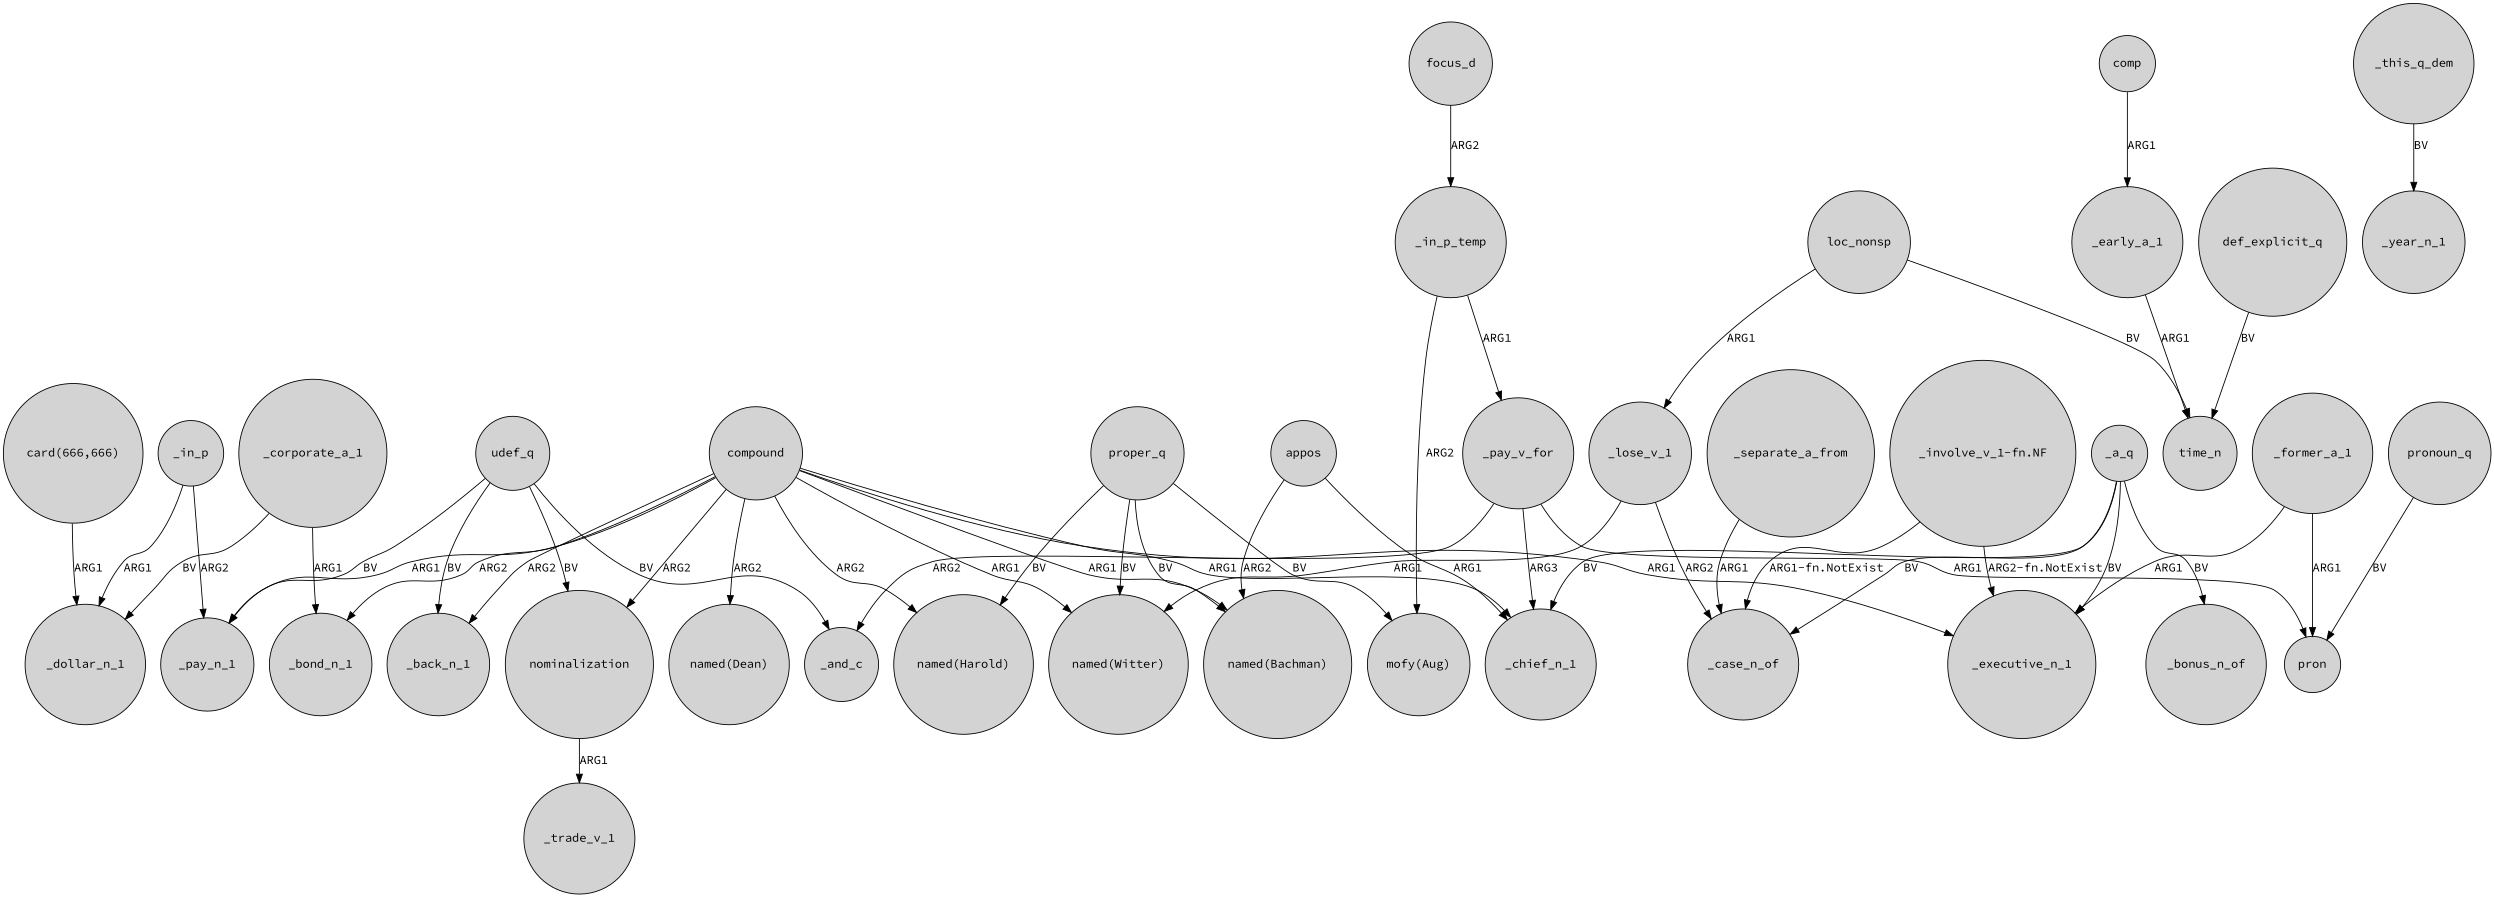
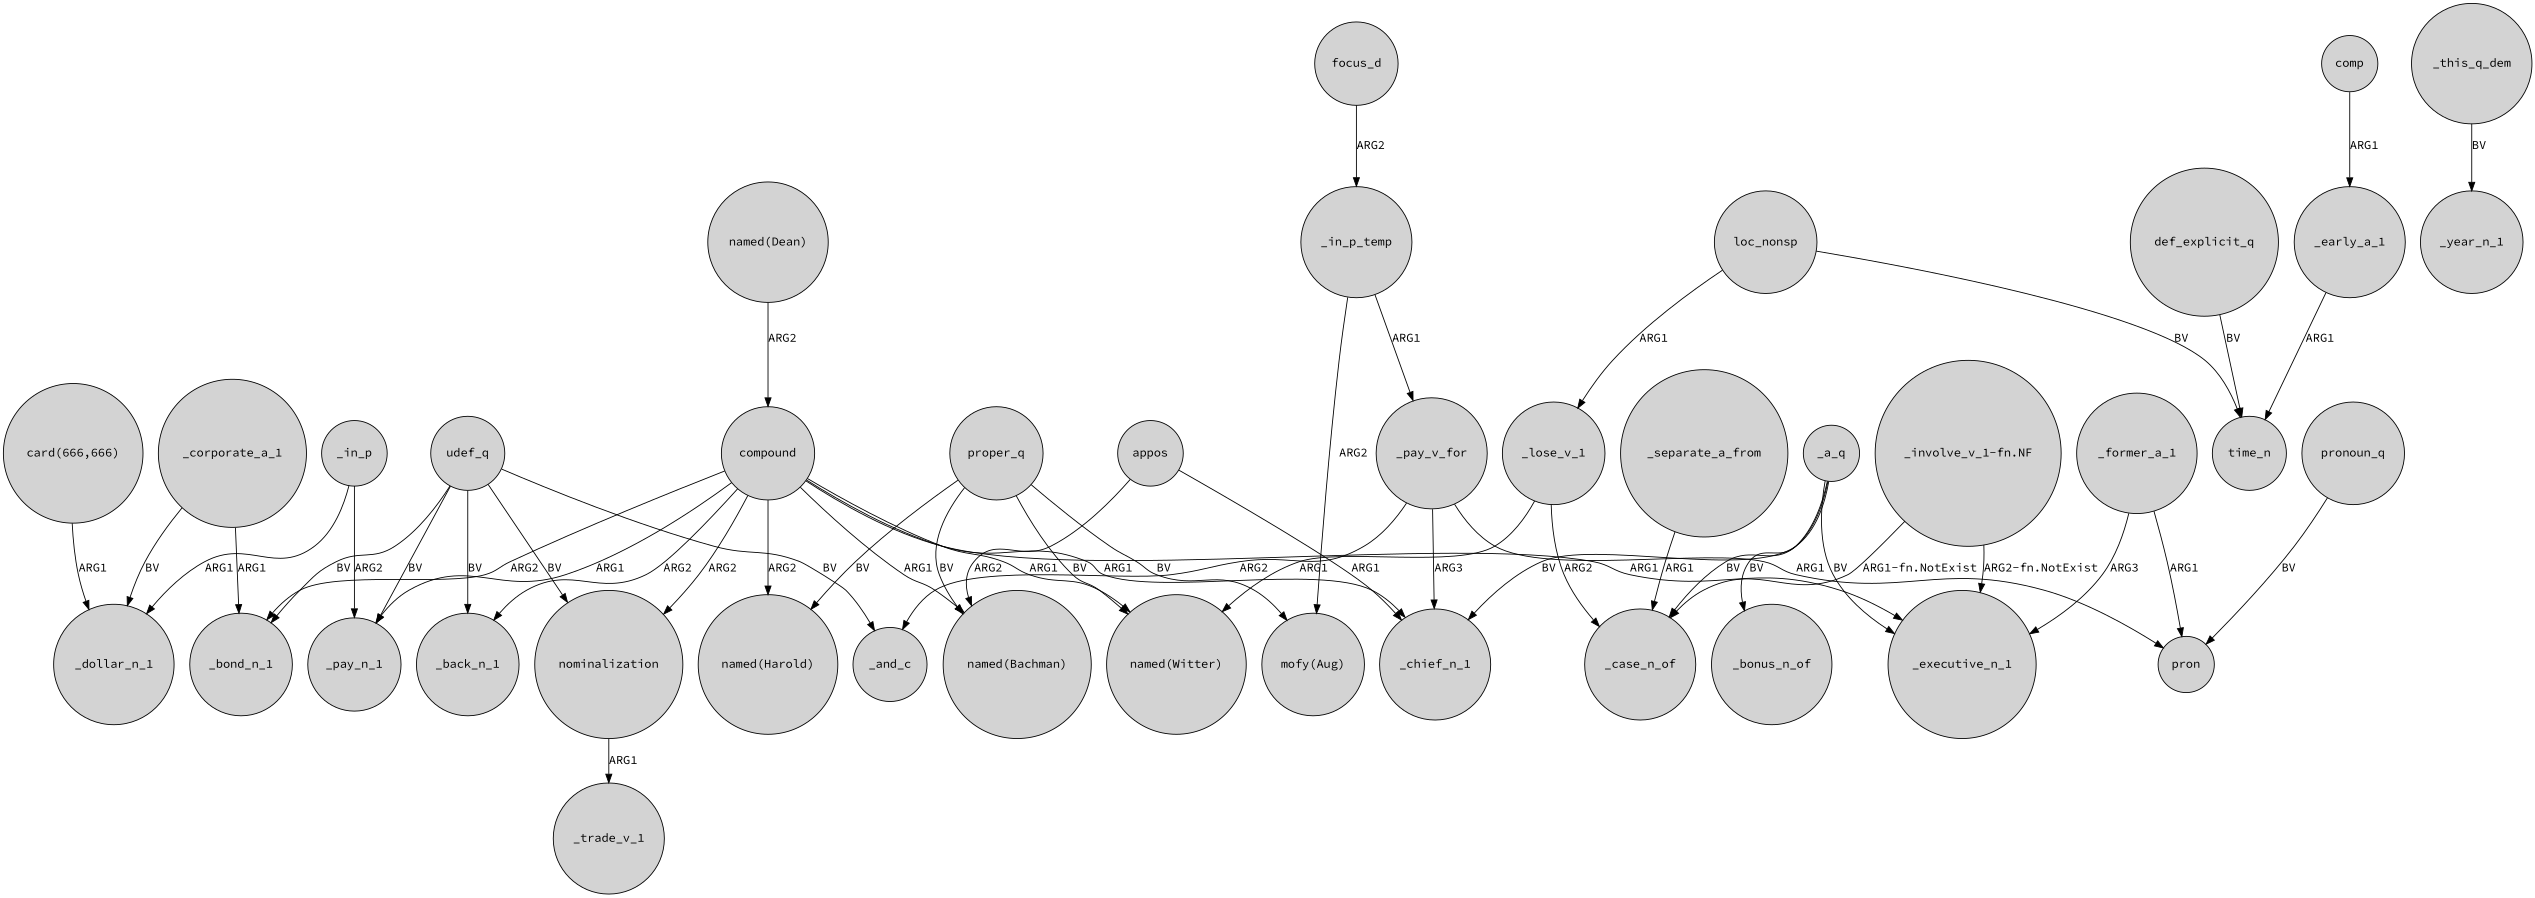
(736, 547) -> (768, 350)
none -> (366, 555)
(2169, 568) -> (2125, 568)
